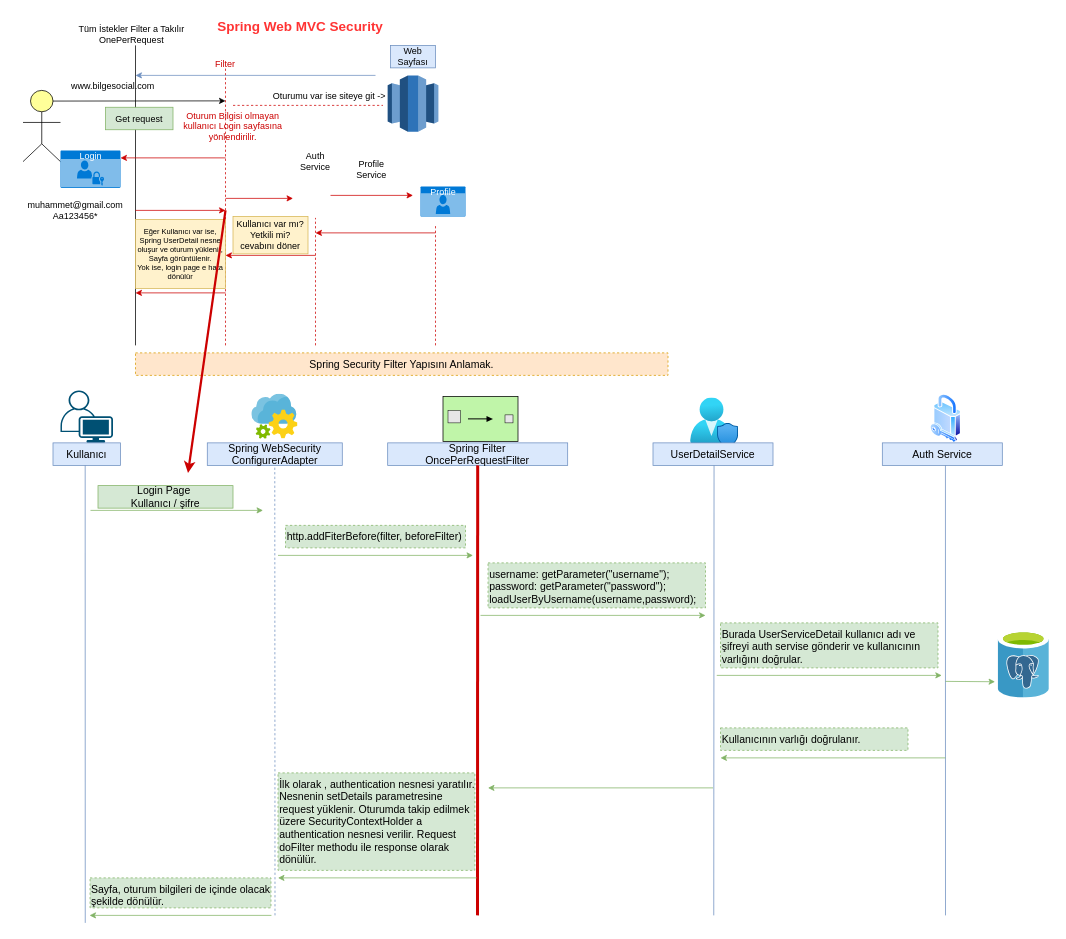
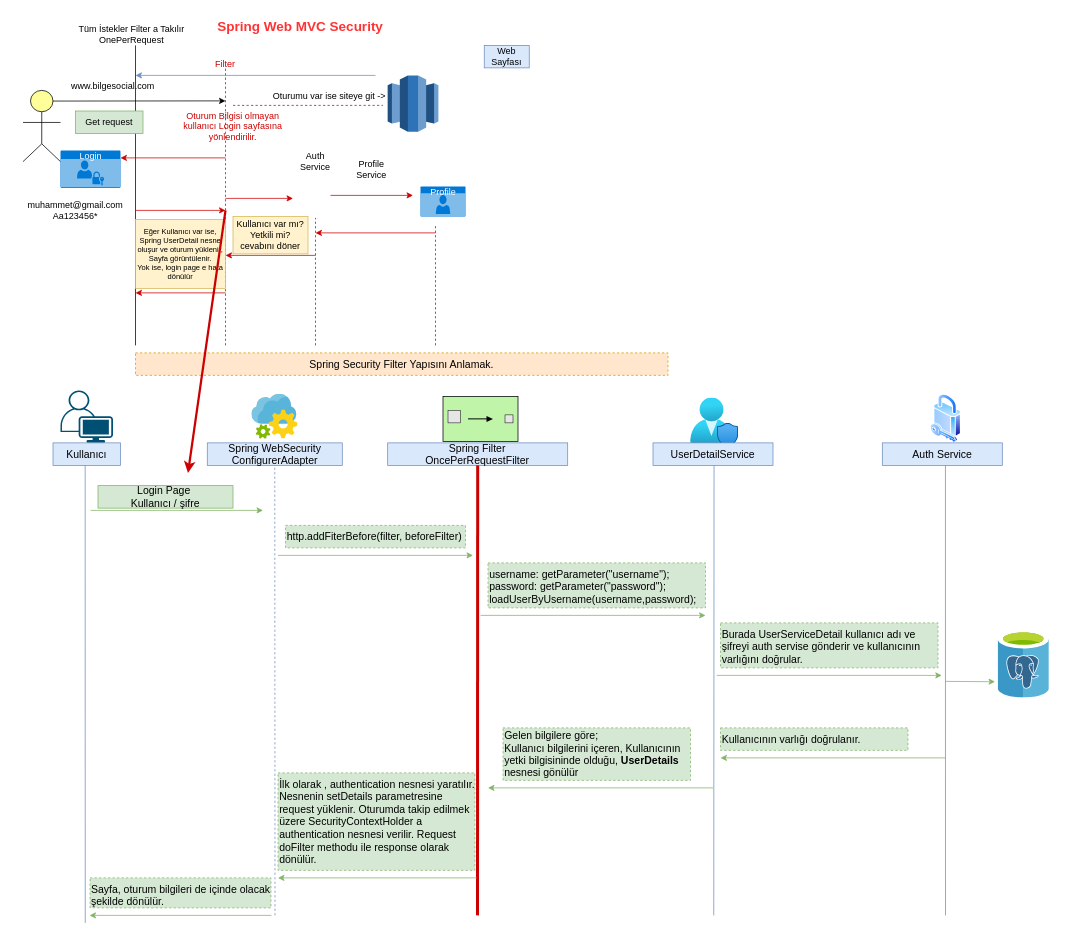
(413, 57) -> (507, 57)
(139, 119) -> (109, 122)
none -> (597, 754)
